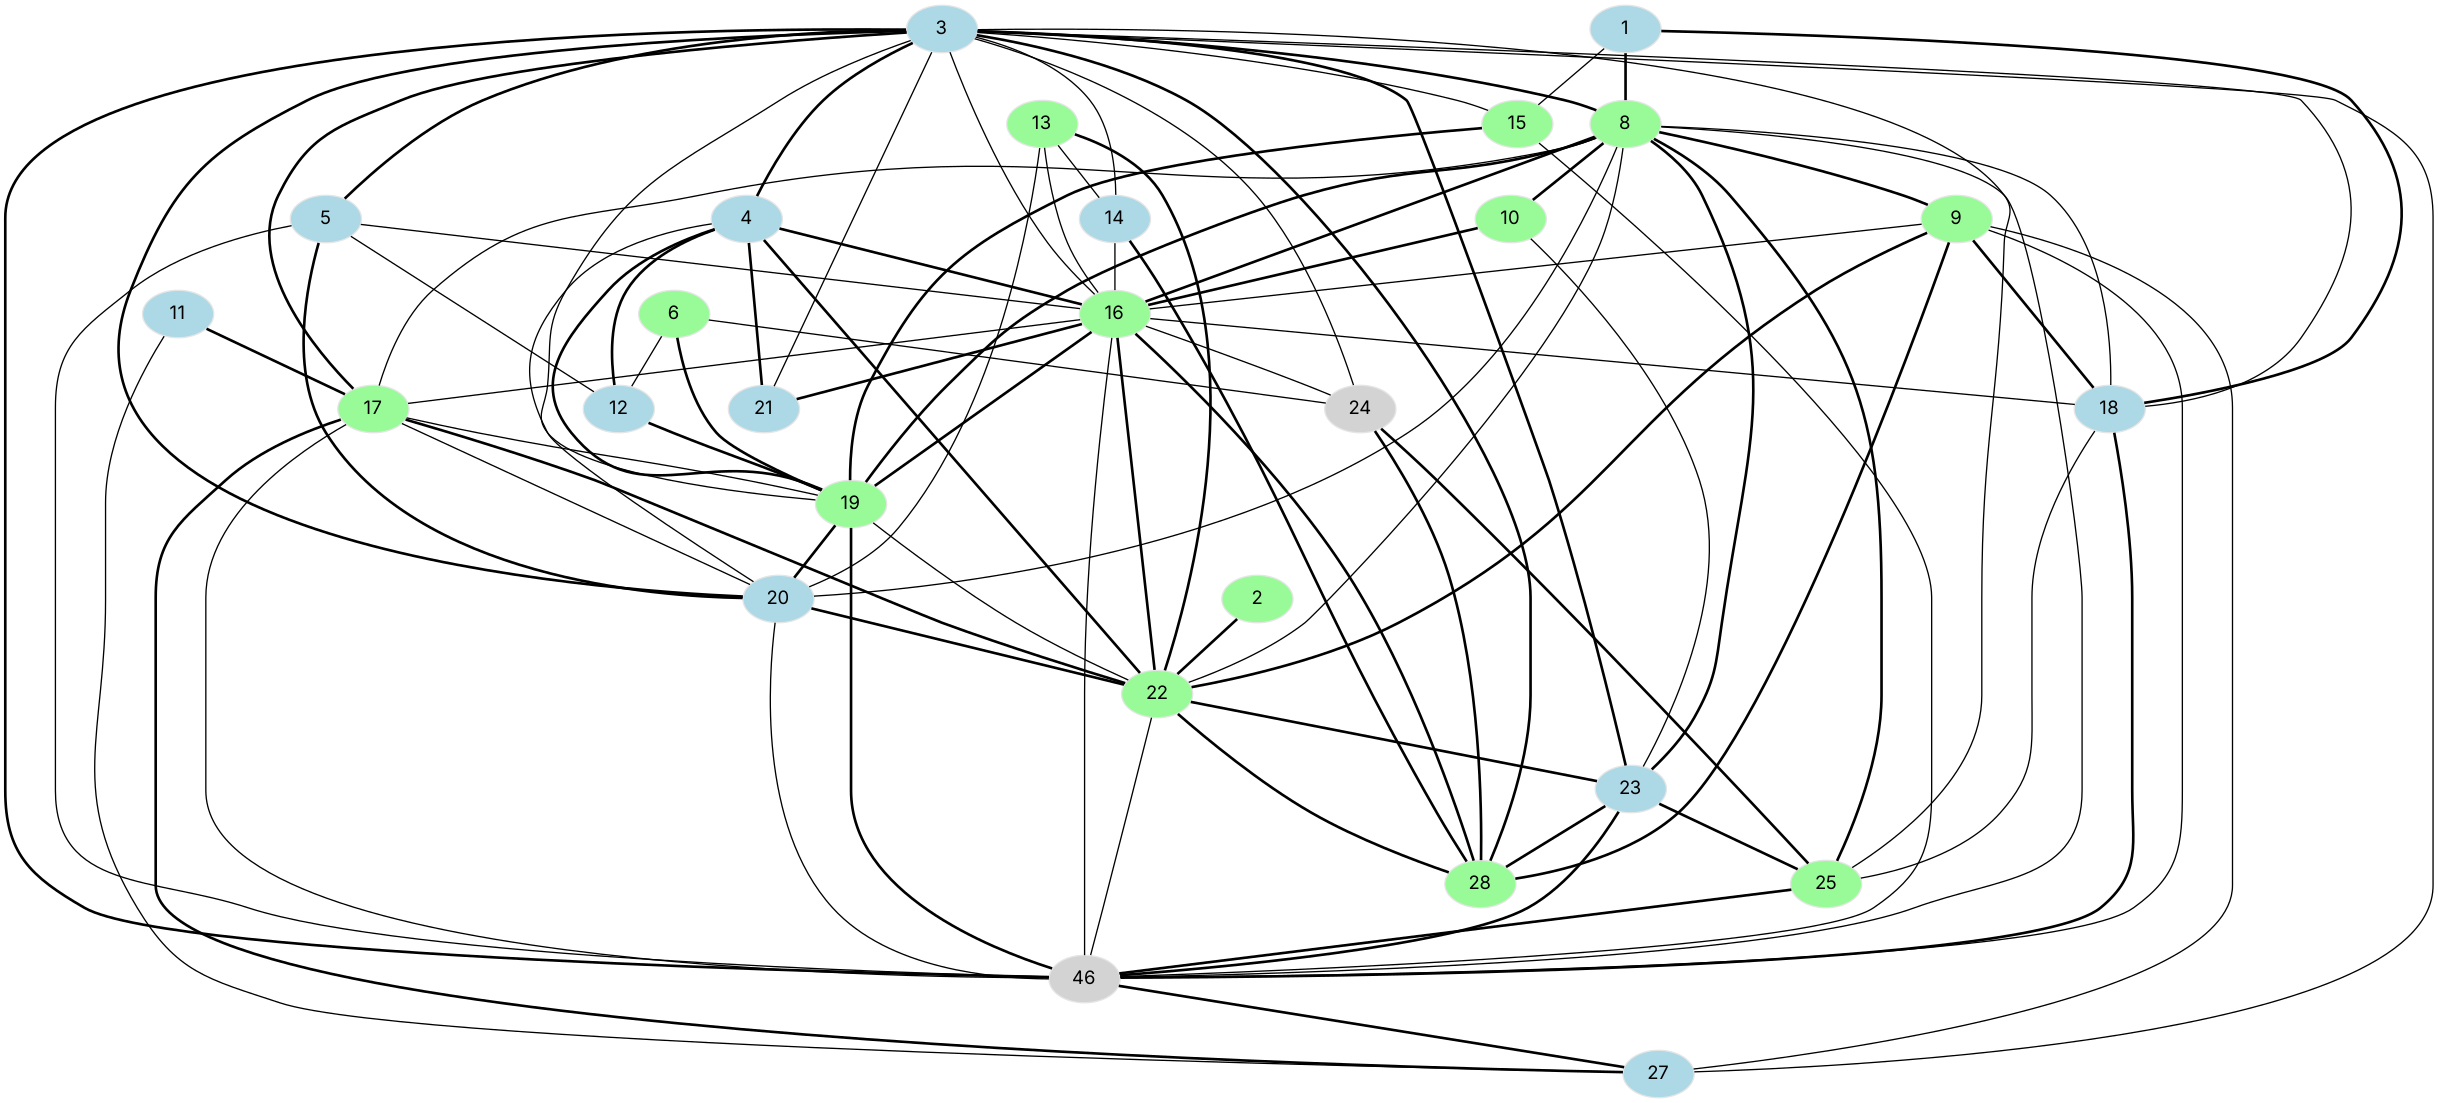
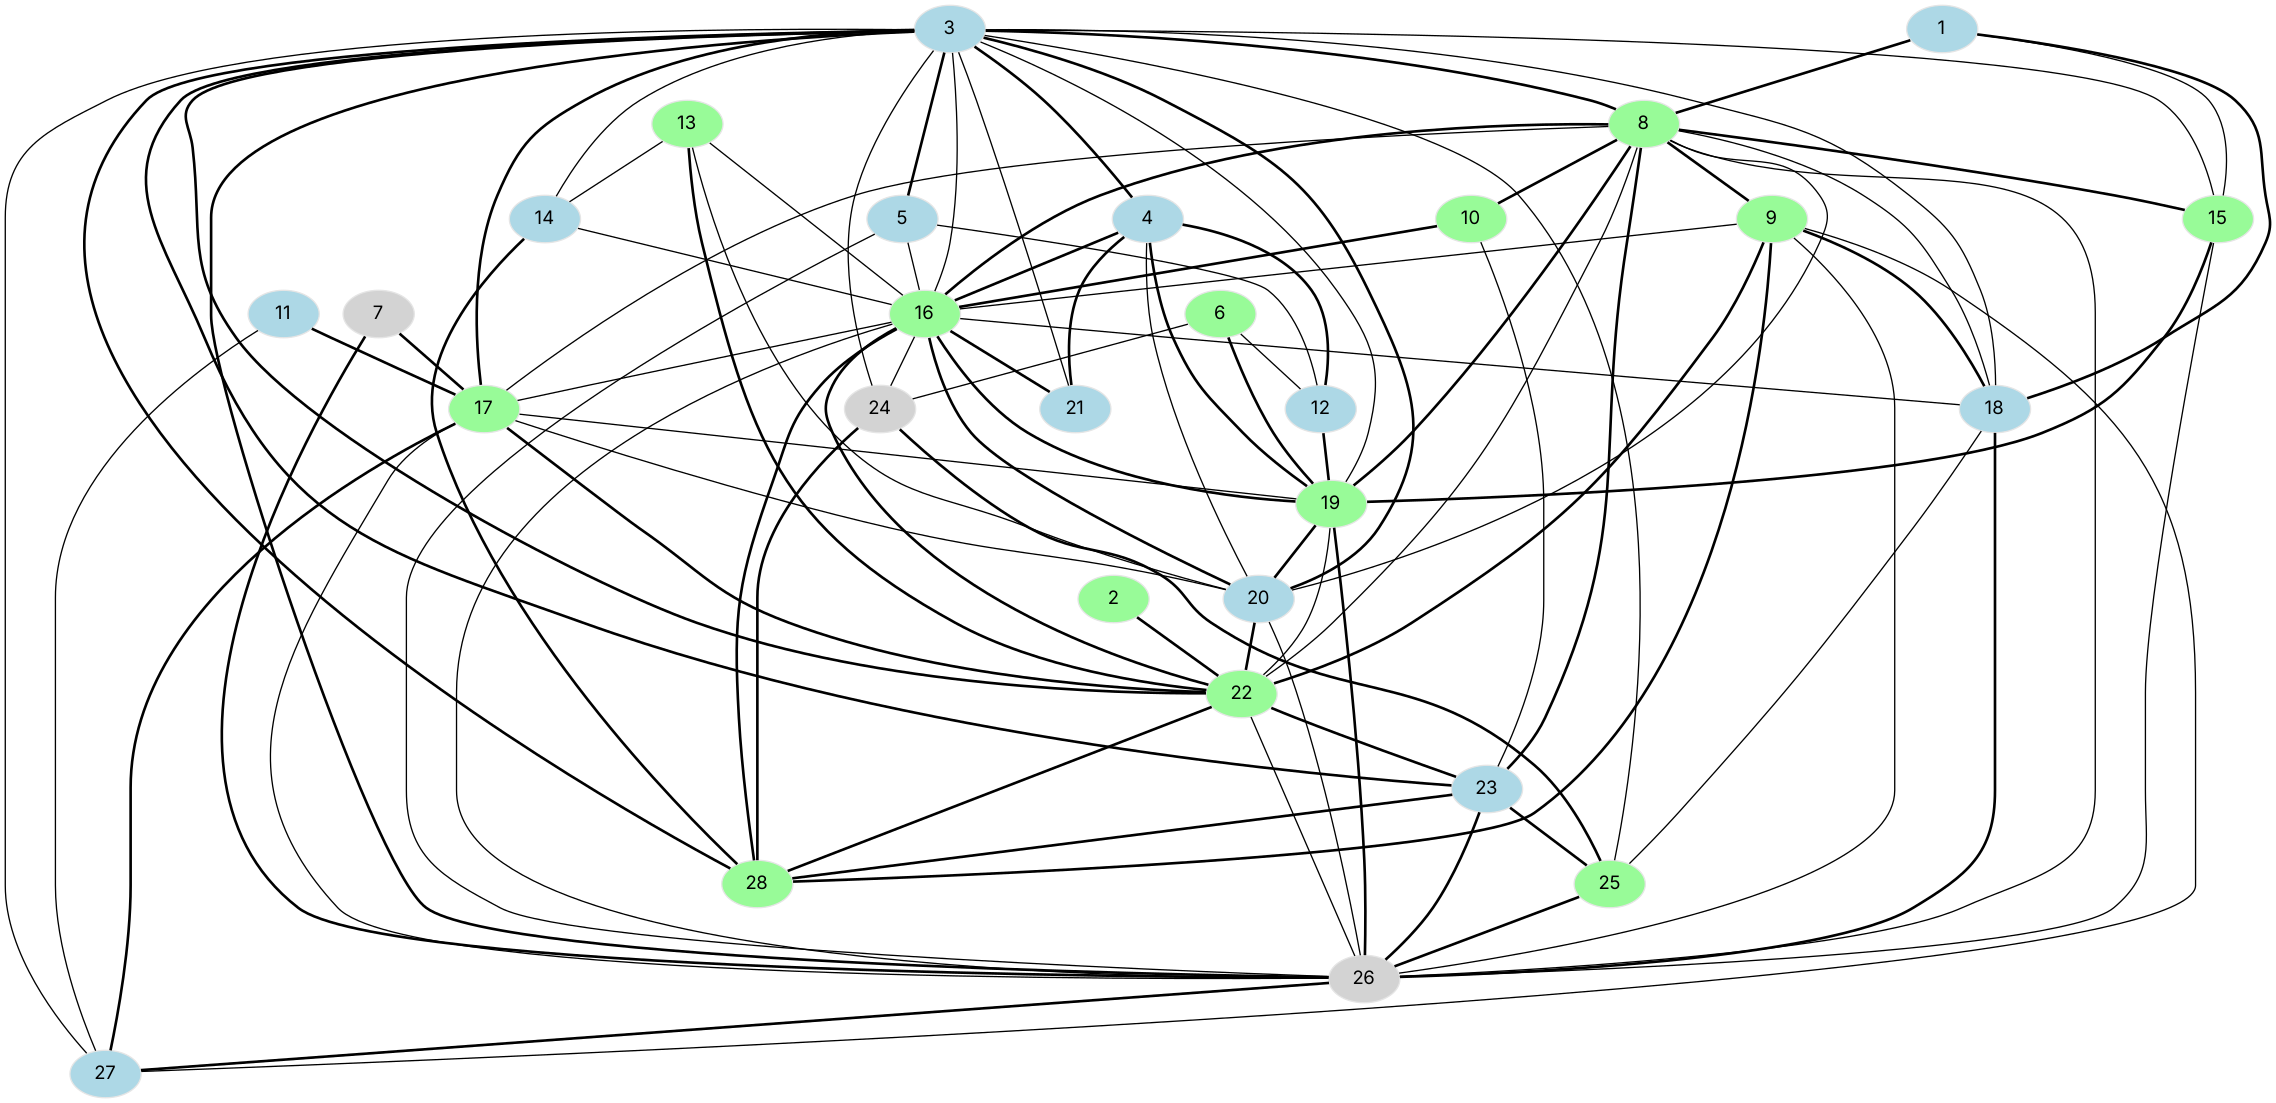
none -> (379, 314)
(1866, 424) -> (1933, 165)
(961, 467) -> (265, 369)
(424, 523) -> (1050, 491)
(1085, 979) -> (1364, 979)
